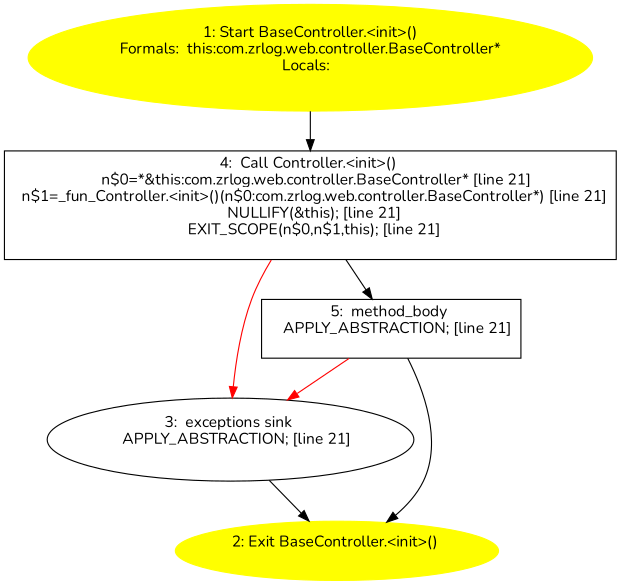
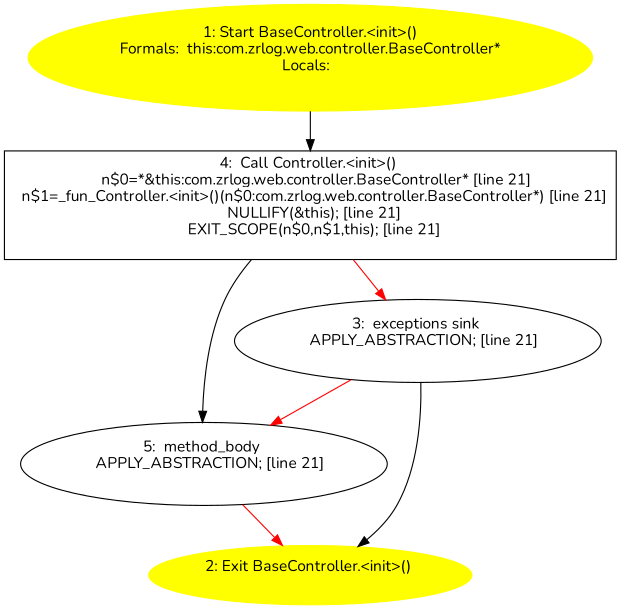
(391, 329) -> (204, 464)
(323, 376) -> (316, 400)
(431, 440) -> (259, 521)
